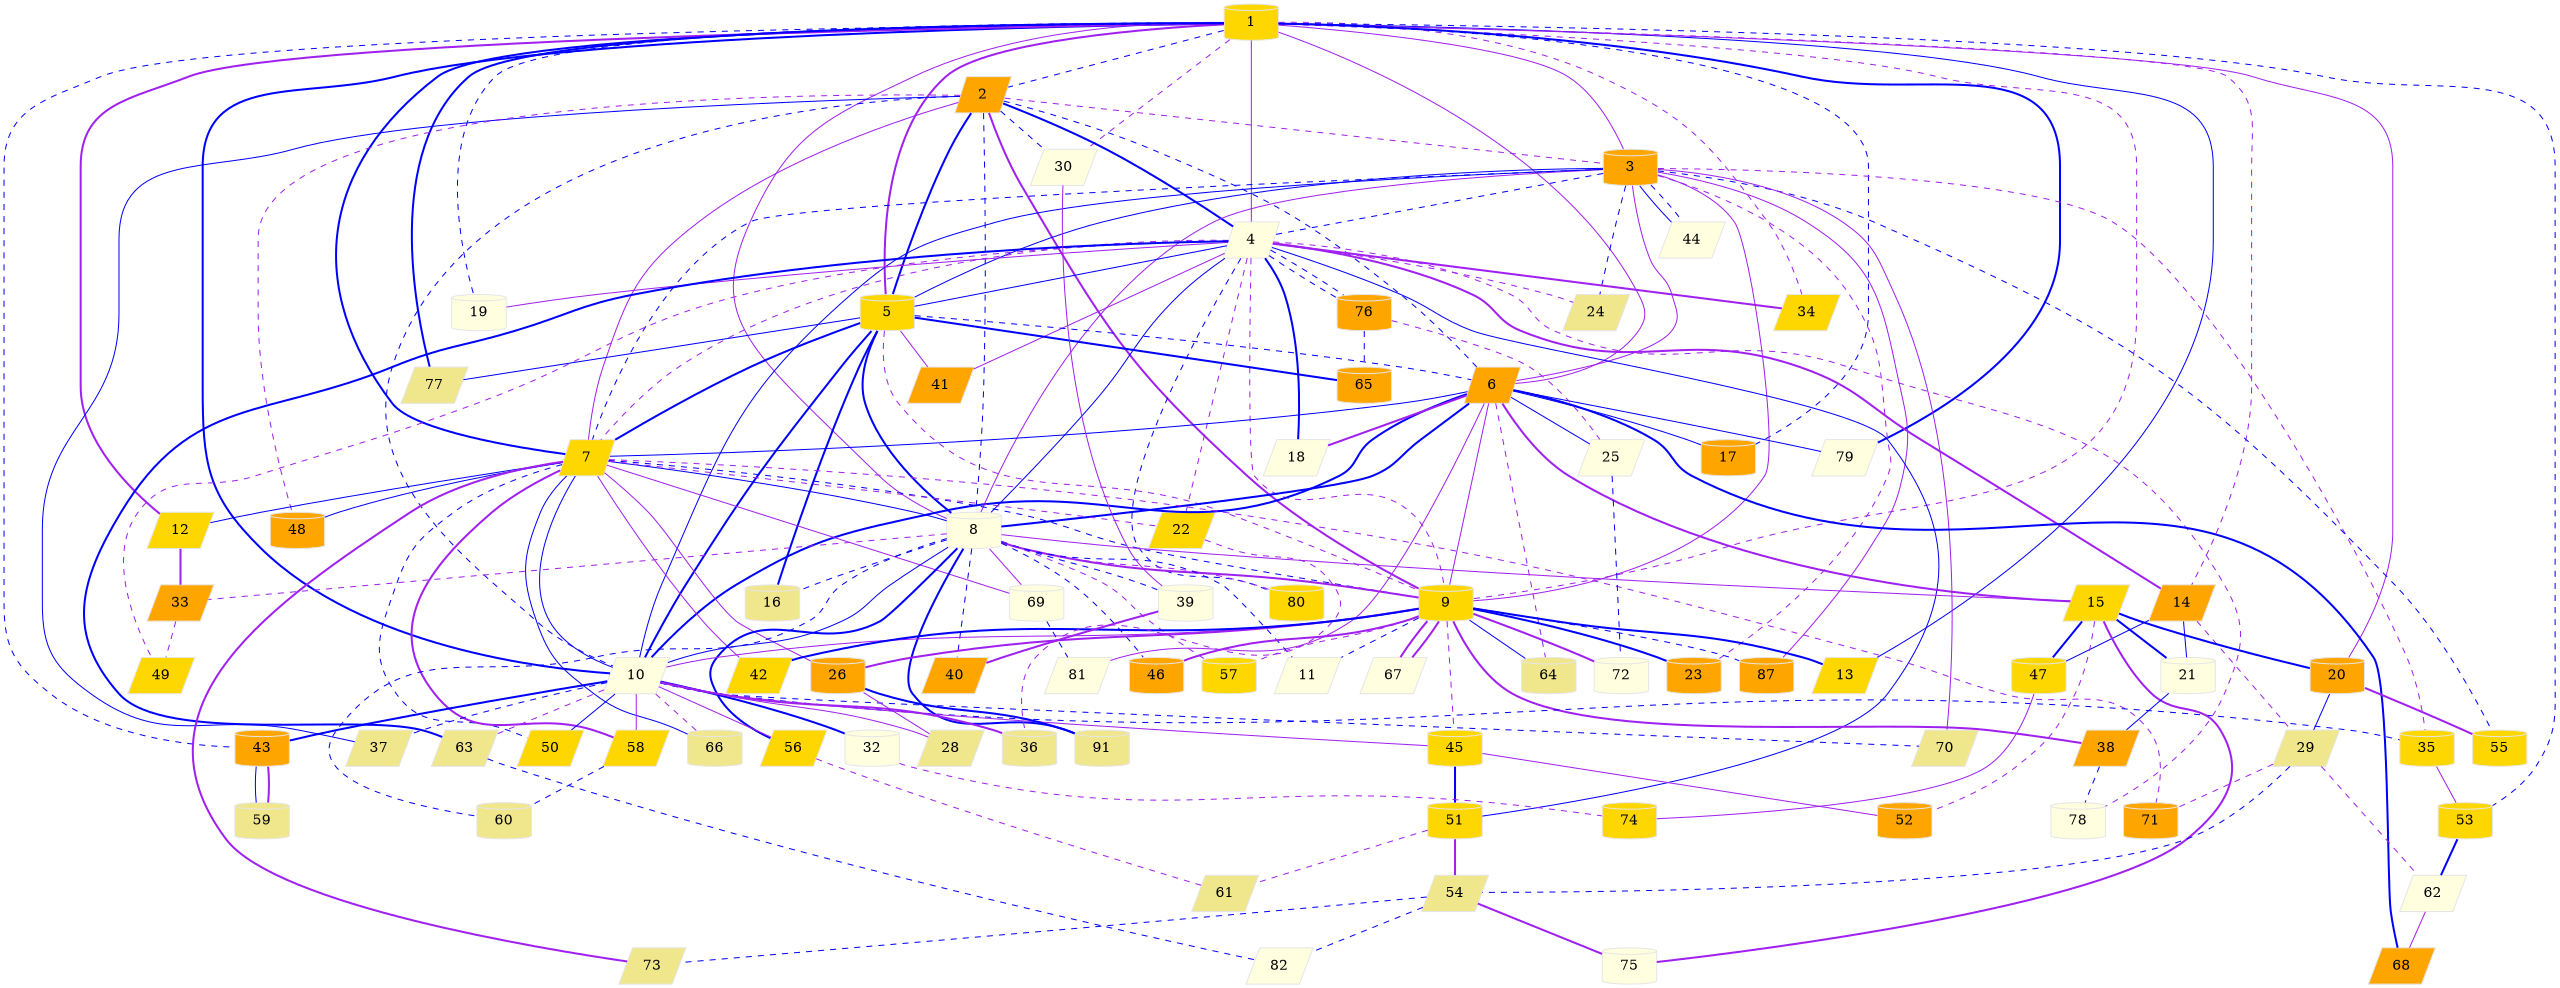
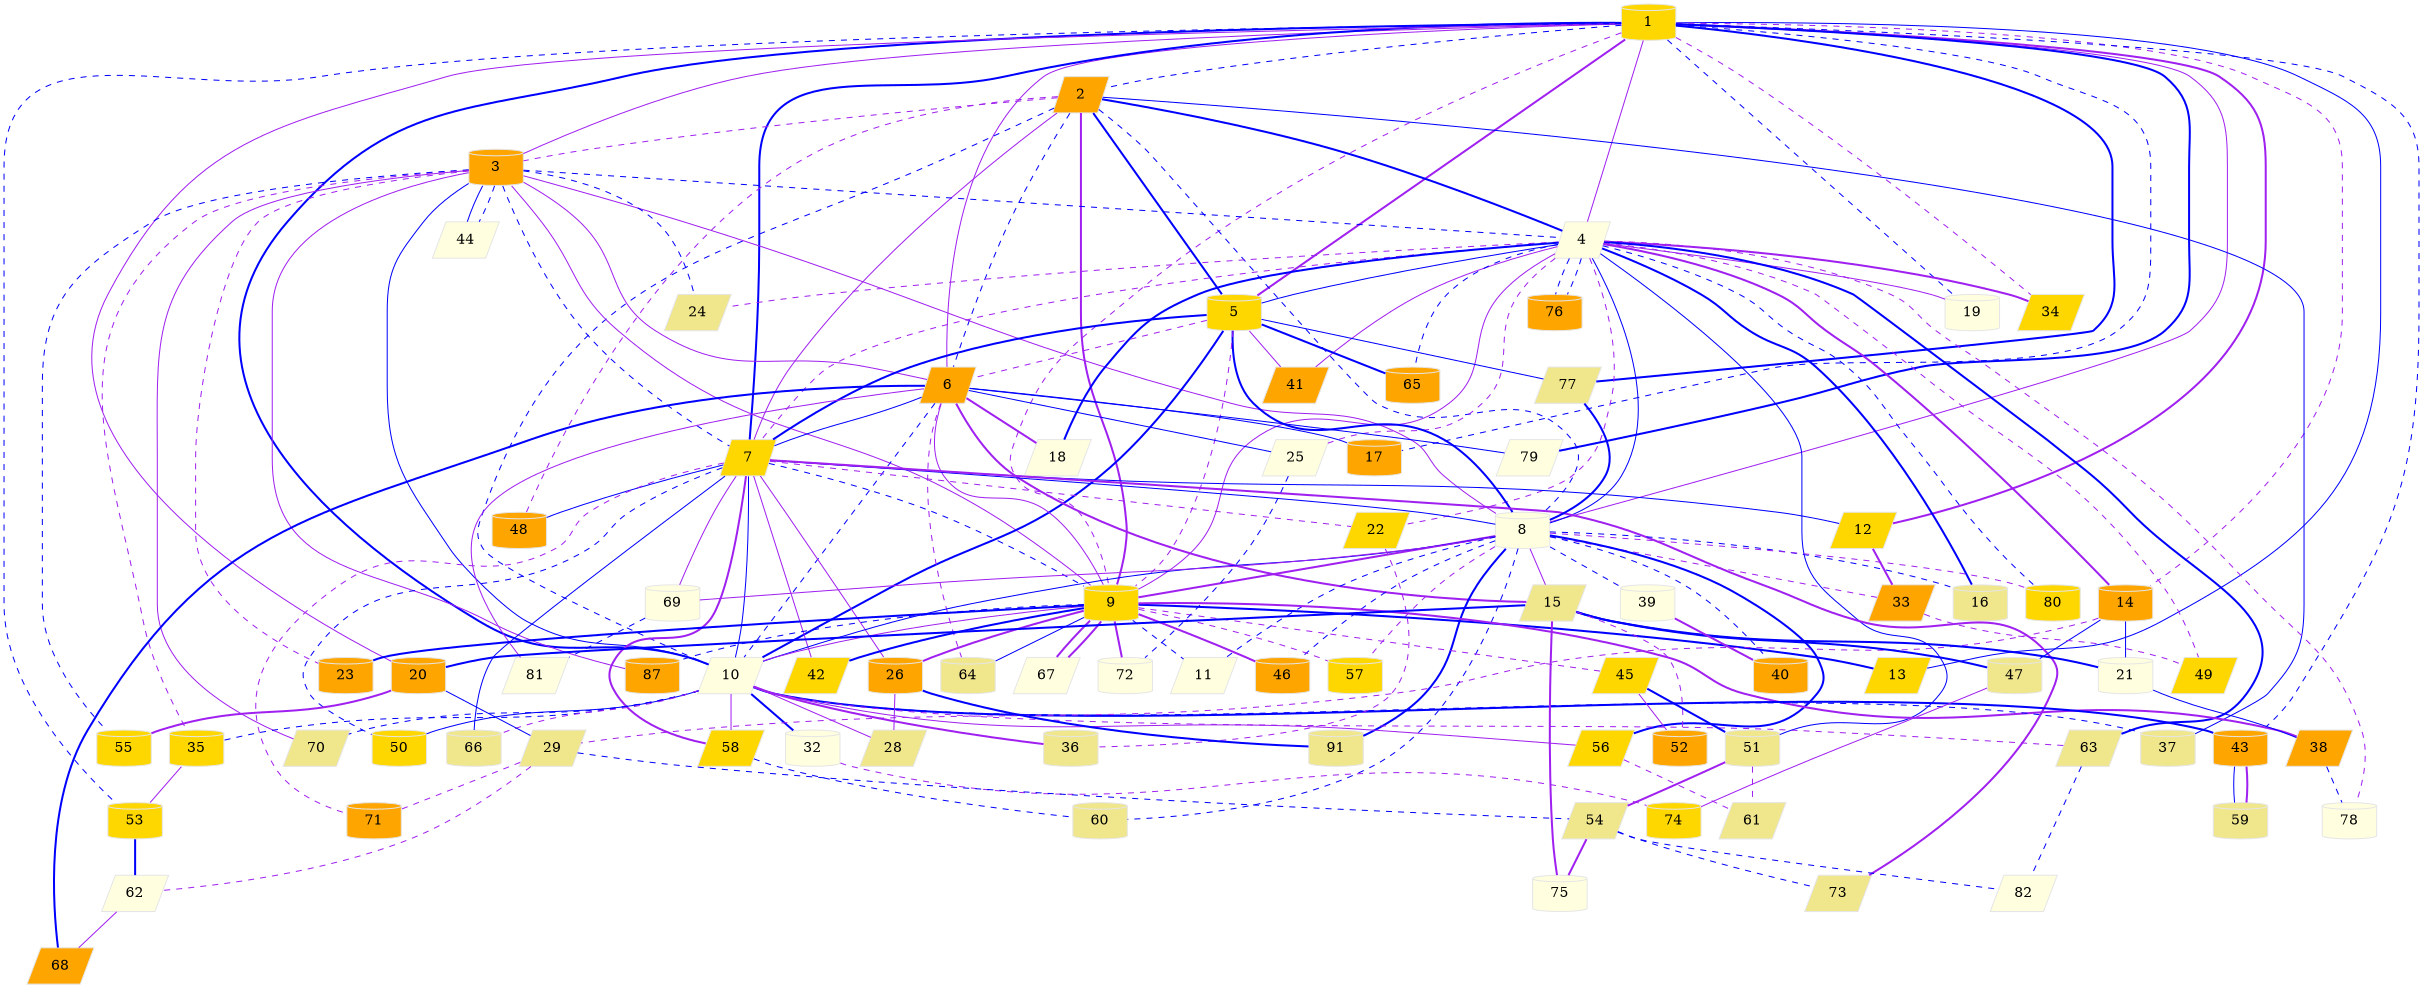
(1064, 167) -> none
(1216, 199) -> none
(1180, 340) -> (1090, 349)
(1364, 349) -> (1456, 287)
(1510, 357) -> (1484, 401)
(823, 456) -> (1824, 375)
(1253, 468) -> (1435, 411)
(1248, 498) -> (1607, 472)
(1055, 502) -> (840, 530)
(2096, 603) -> (1553, 603)
(2182, 603) -> (2126, 603)
(955, 676) -> (1781, 676)
(2039, 676) -> (2015, 676)
(1120, 727) -> none
(379, 748) -> (2168, 748)
(551, 748) -> (399, 748)
(1455, 748) -> (1625, 676)
(1455, 821) -> (1752, 748)
